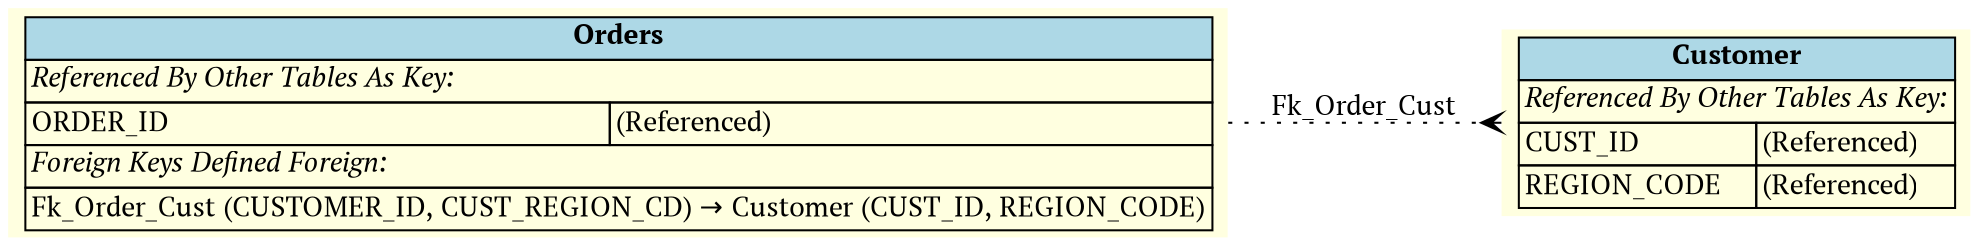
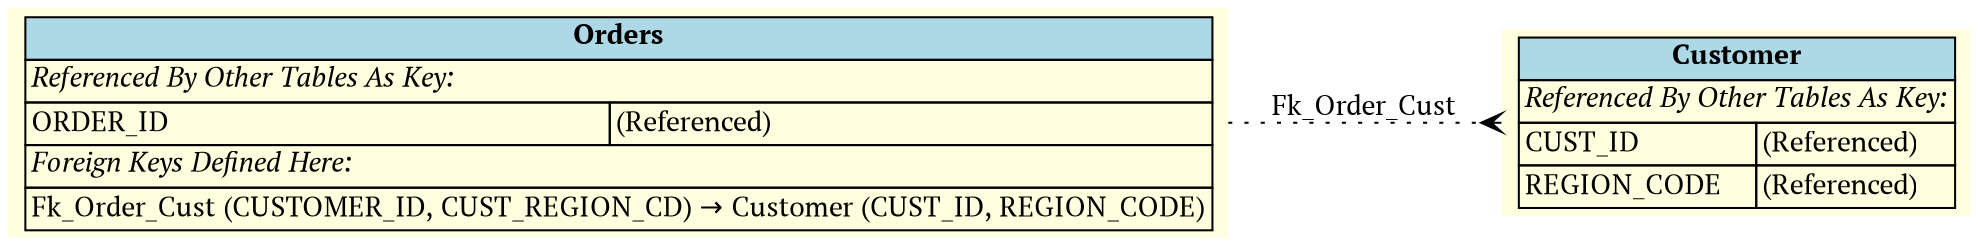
(210, 163) -> (193, 163)
